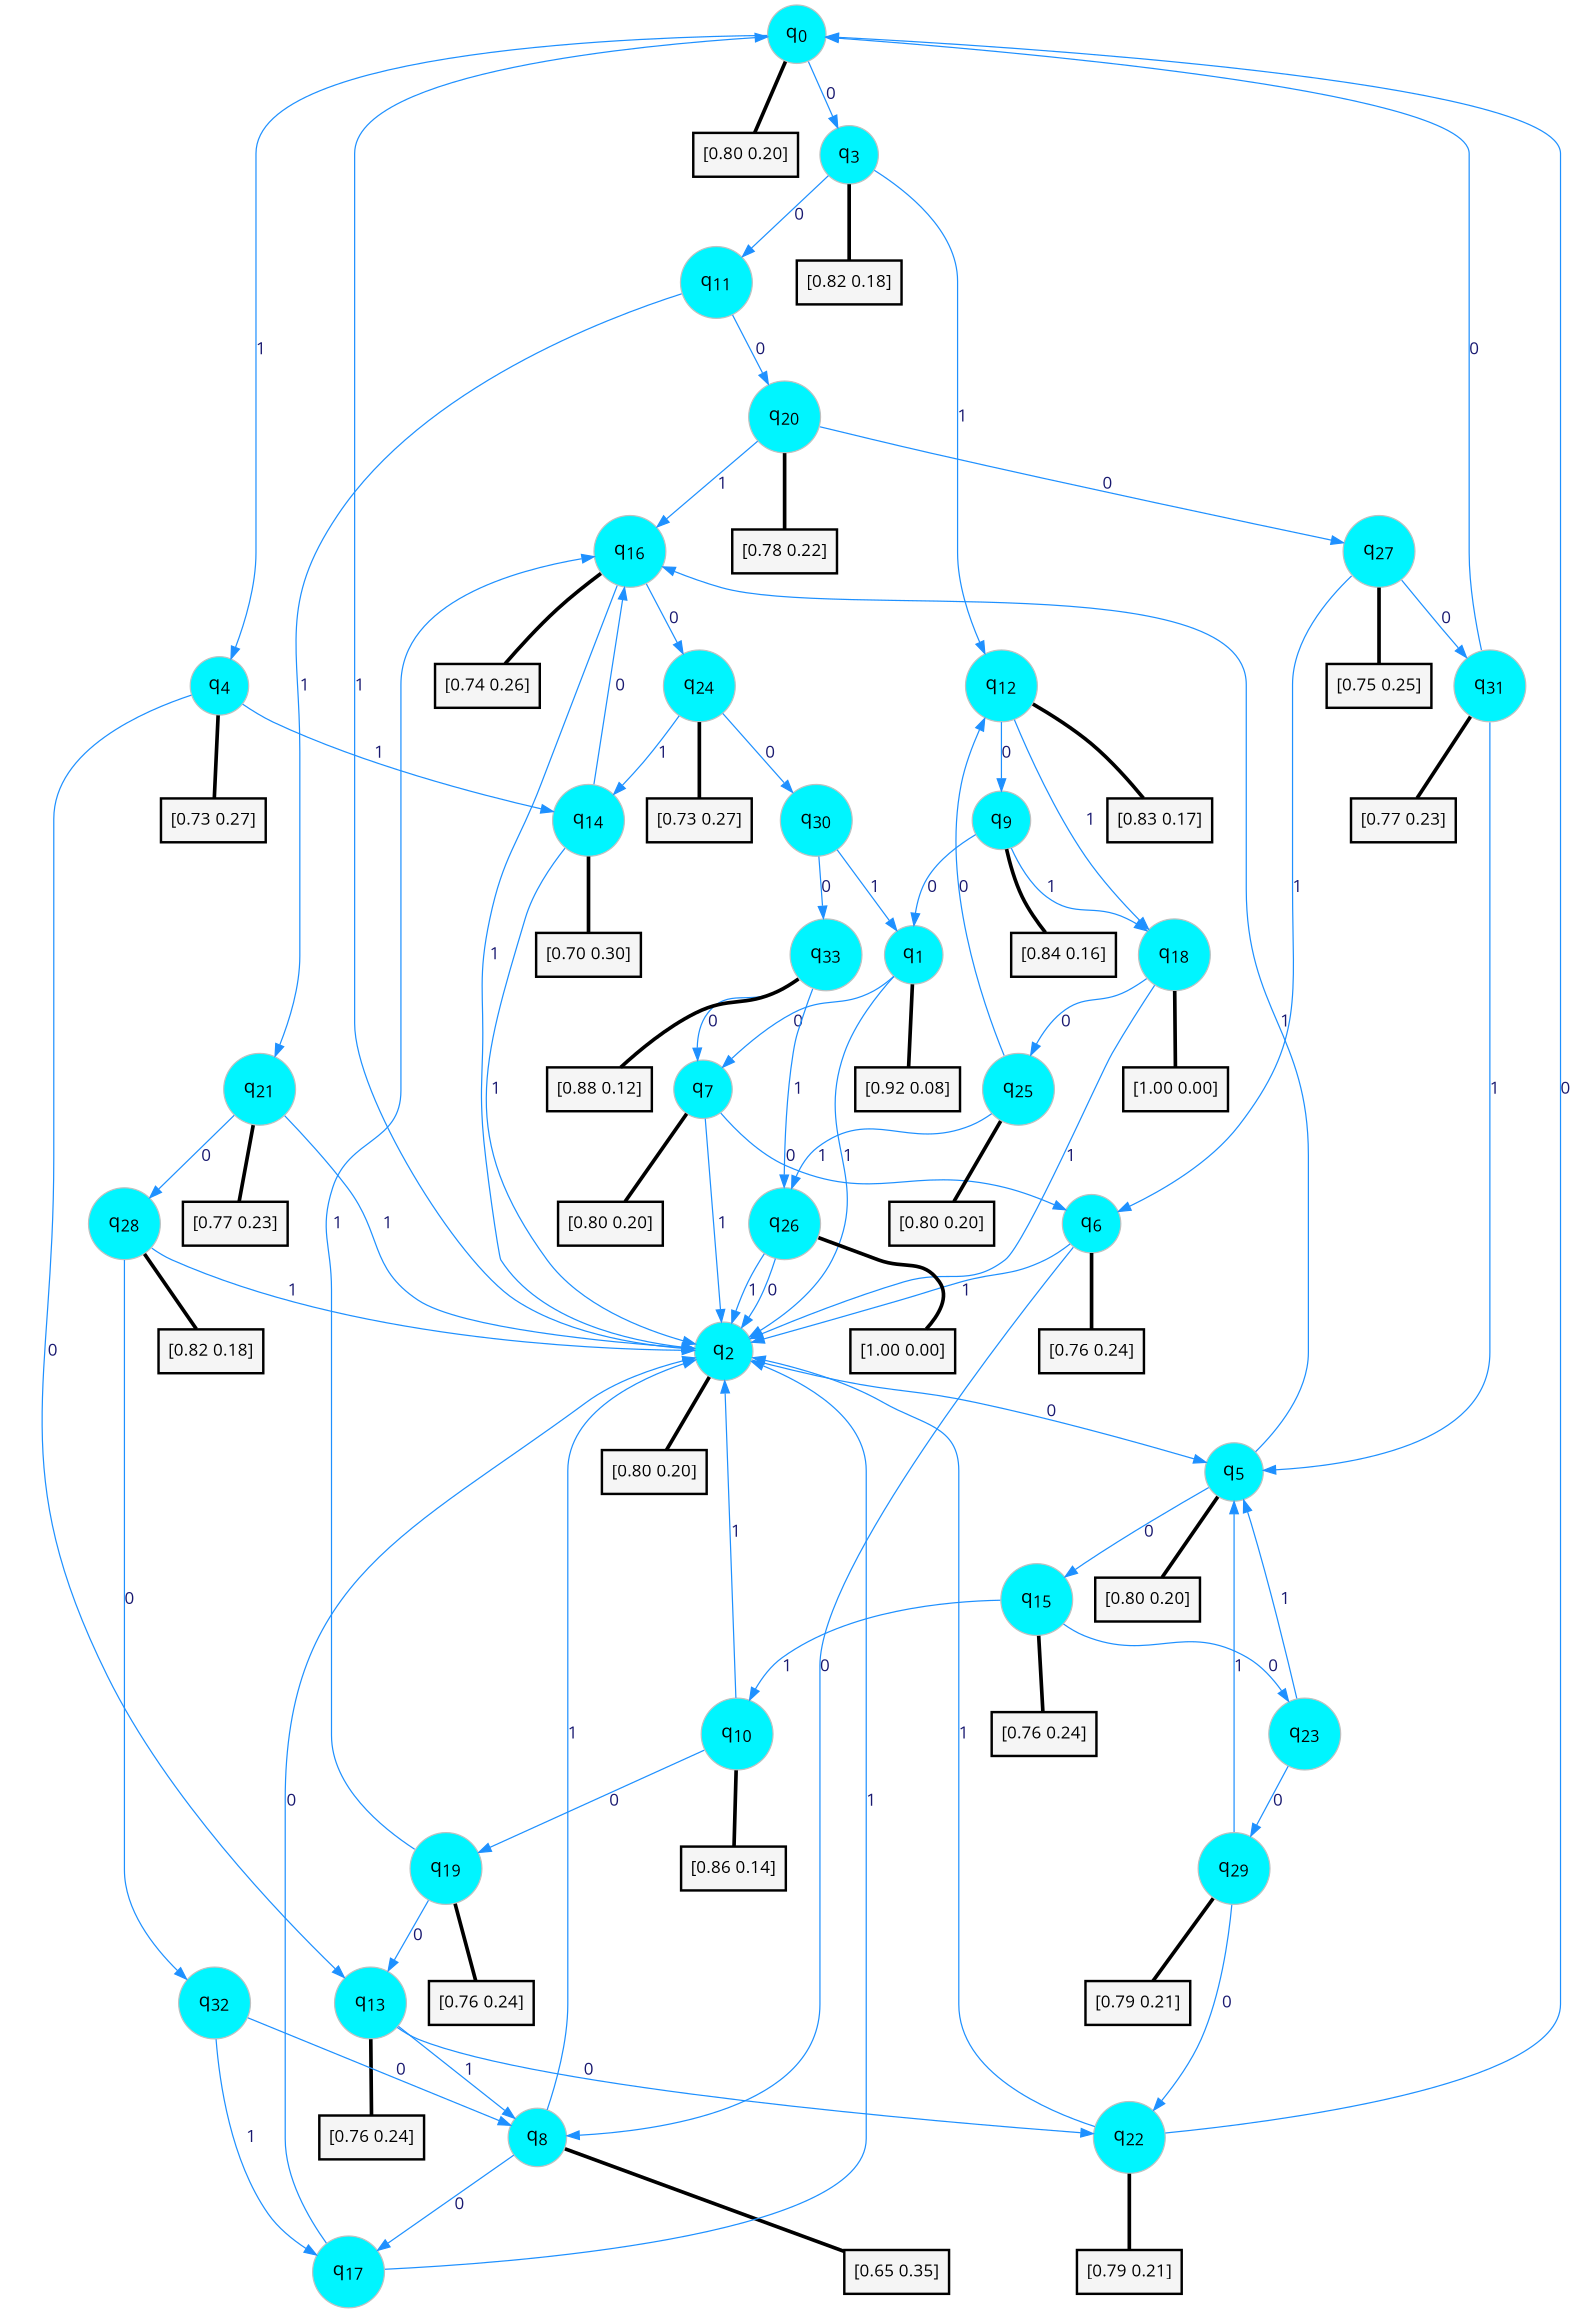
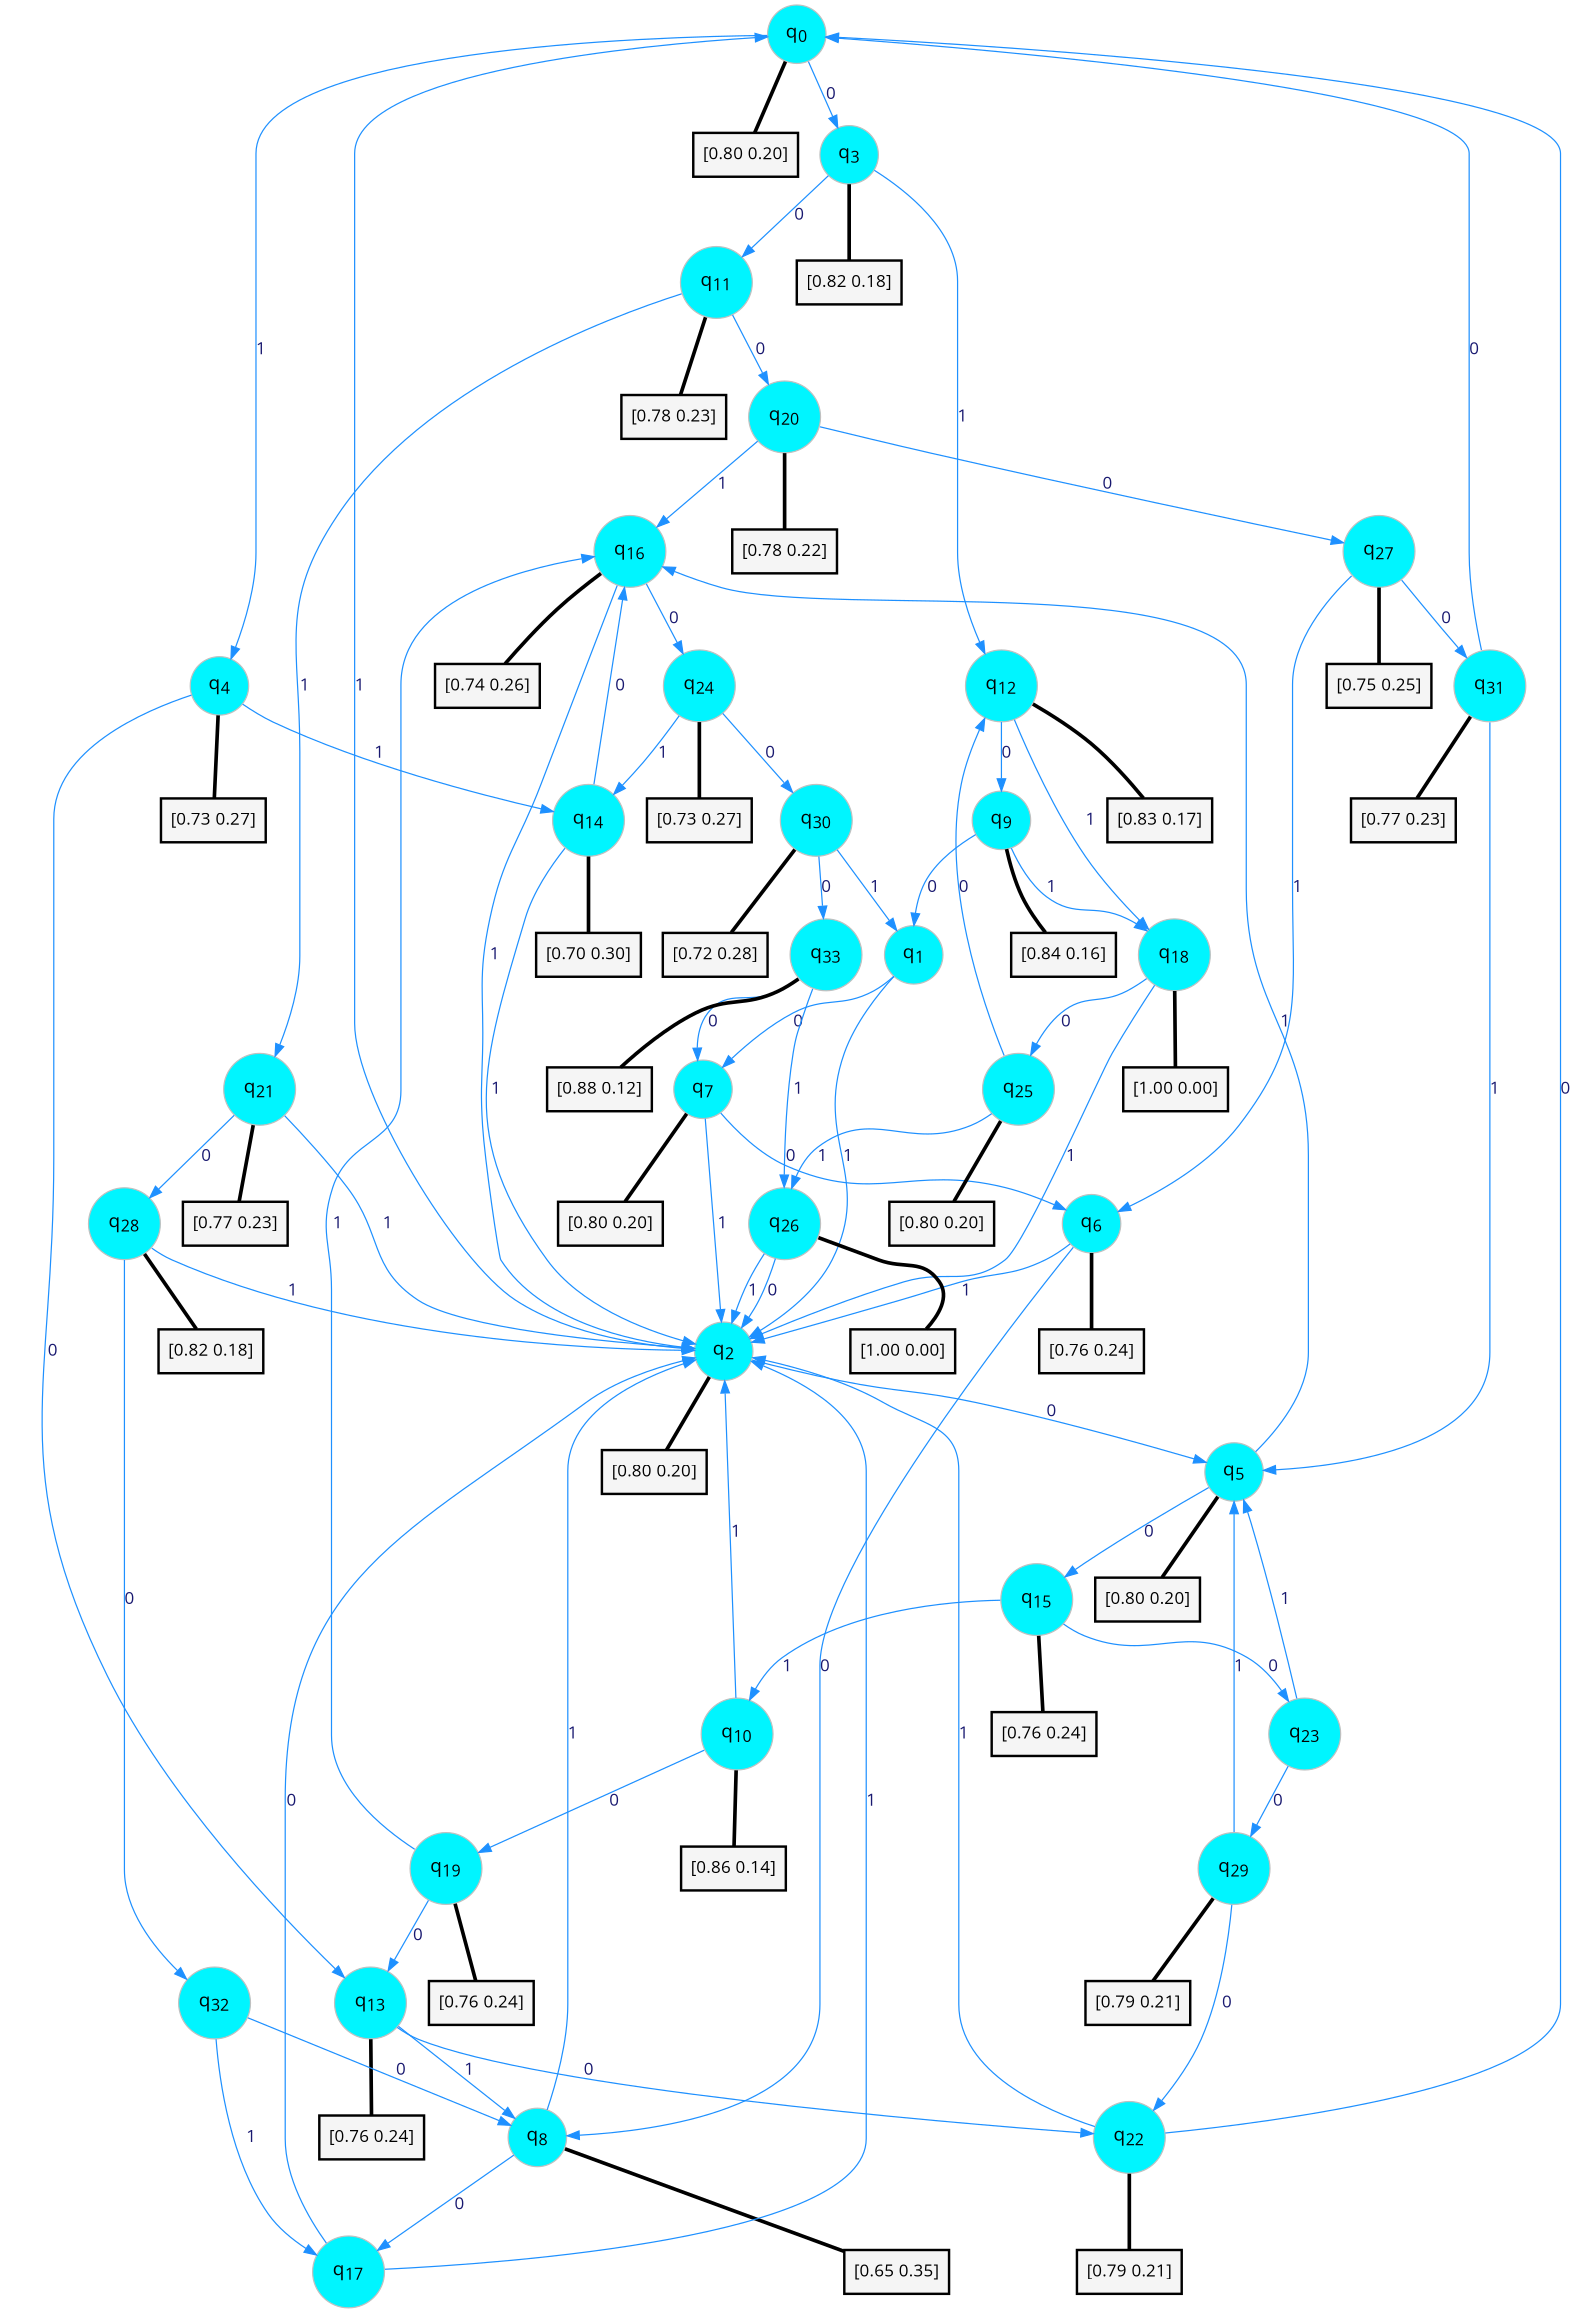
none -> (674, 417)
none -> (715, 955)
(908, 1089) -> none
